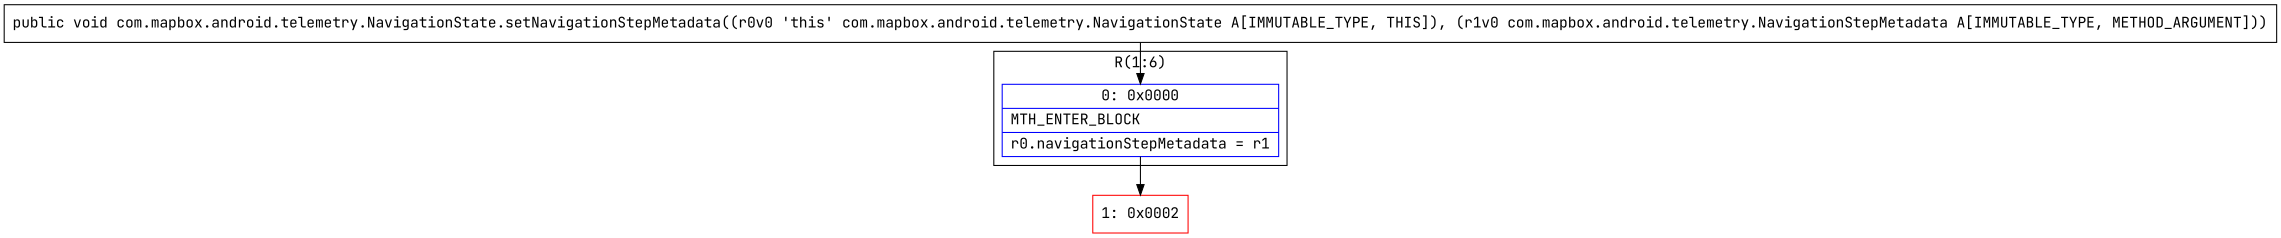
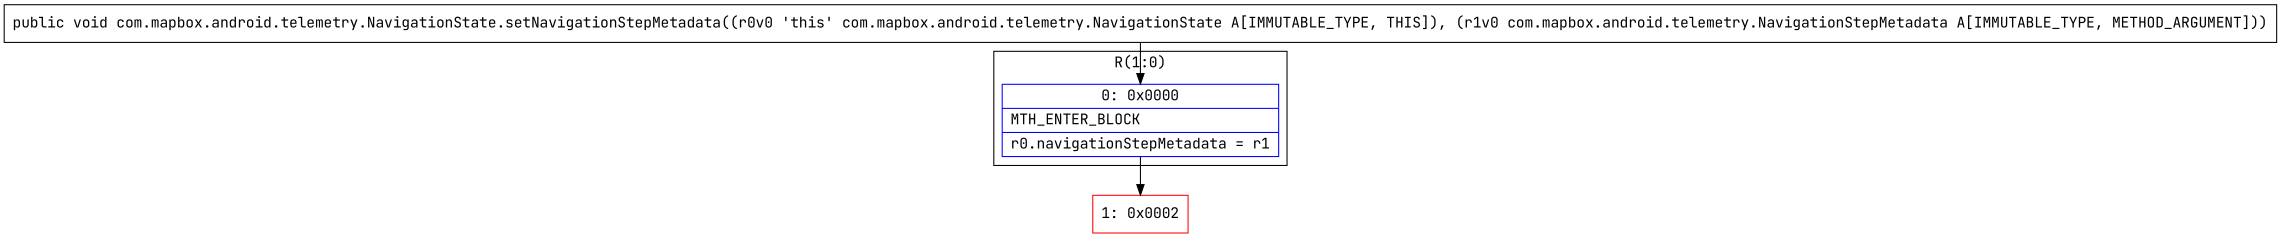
(1140, 63) -> (1140, 63)
